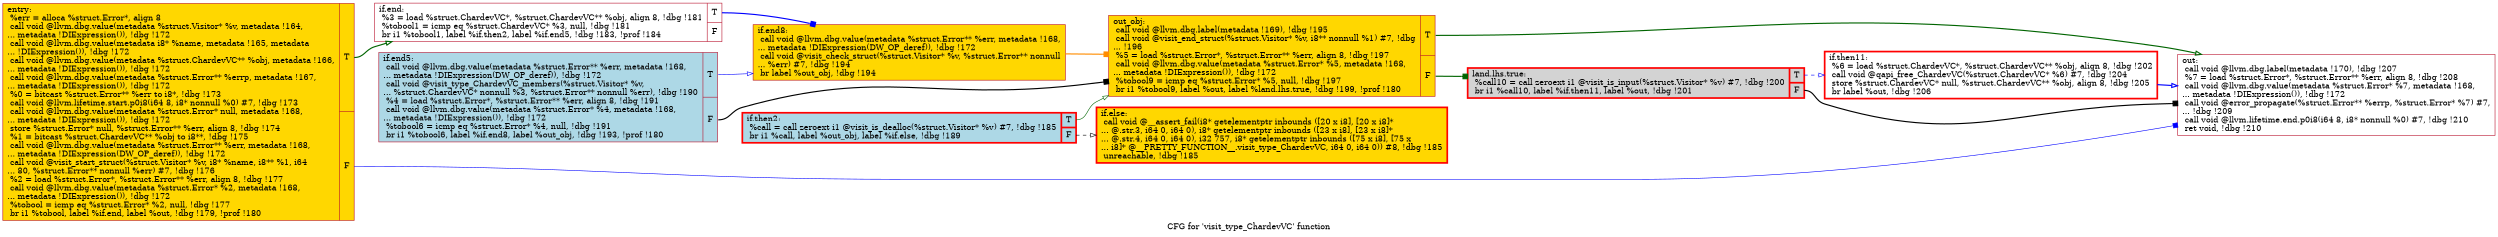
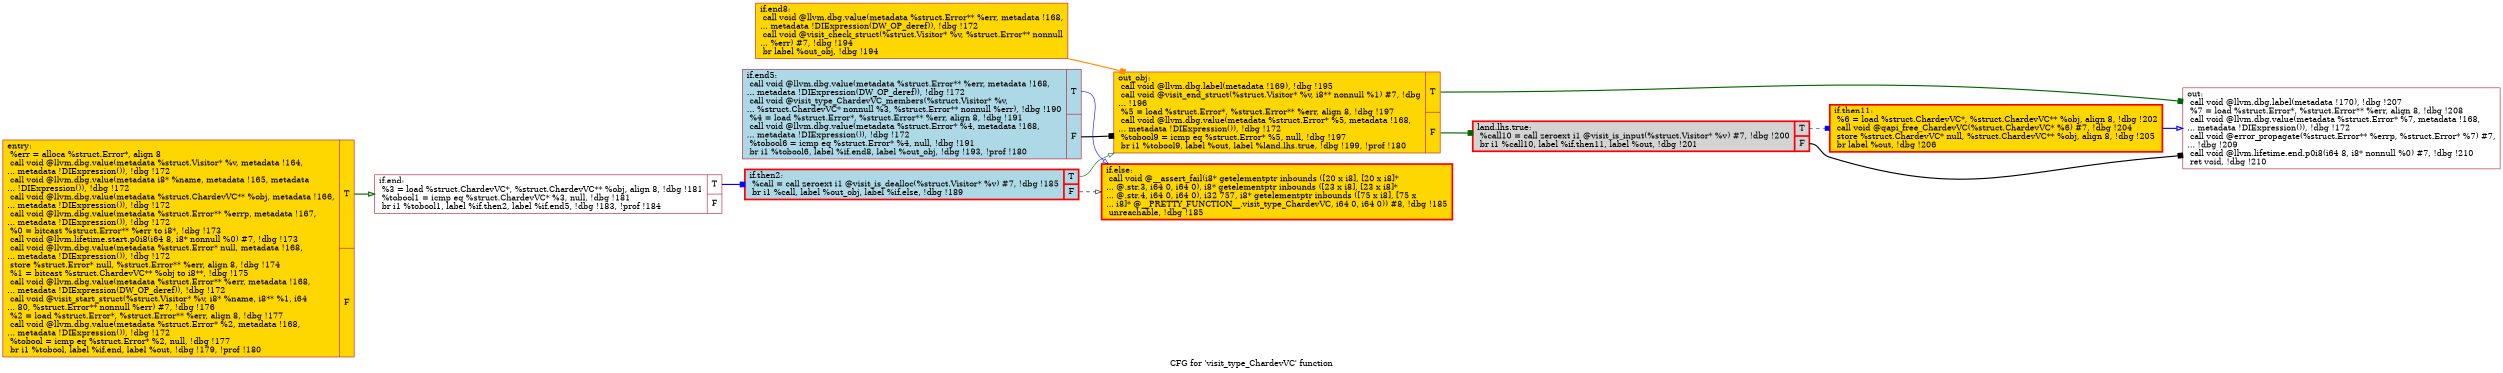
(766, 16) -> (730, 184)
(1816, 24) -> (1809, 85)
(733, 74) -> (1094, 123)
(1811, 75) -> (1817, 128)
(1991, 75) -> (1996, 128)
(1265, 179) -> none
